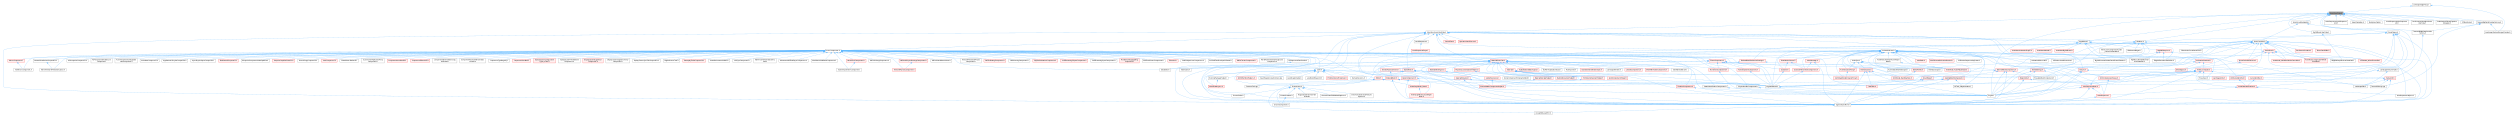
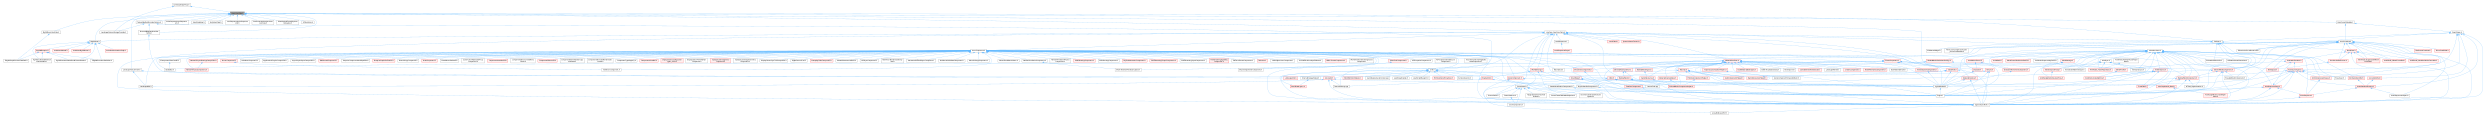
none -> (523, 61)
